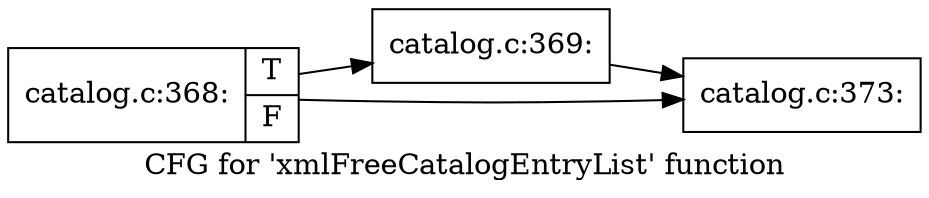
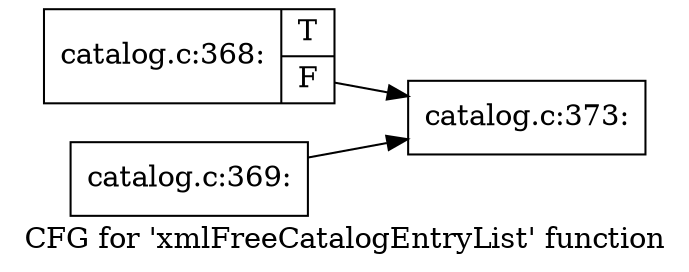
(325, 70) -> none
